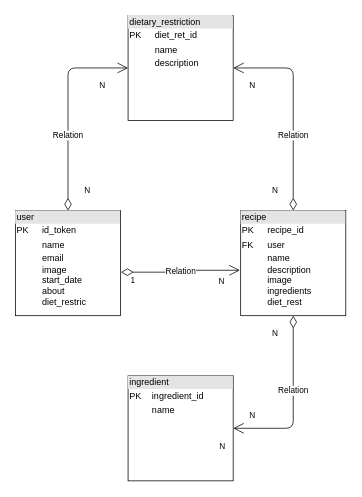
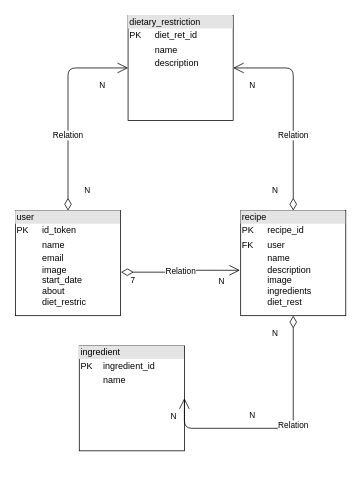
(133, 281) -> (133, 281)
(180, 428) -> (132, 398)
